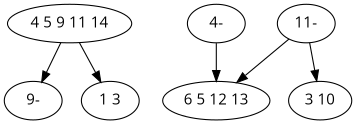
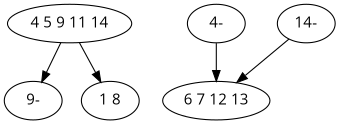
(306, 24) -> (306, 24)
(110, 101) -> (110, 101)
(216, 101) -> (216, 101)
(320, 101) -> none
